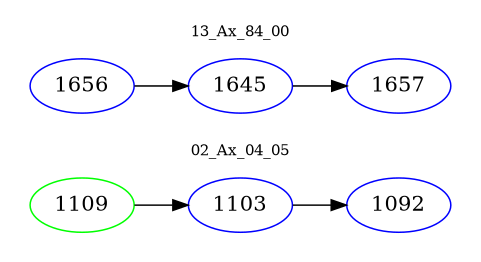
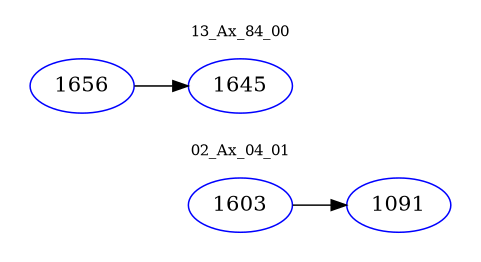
(399, 86) -> none
(241, 152) -> (241, 152)
(82, 205) -> none
(240, 205) -> (240, 205)
(399, 205) -> (399, 205)
